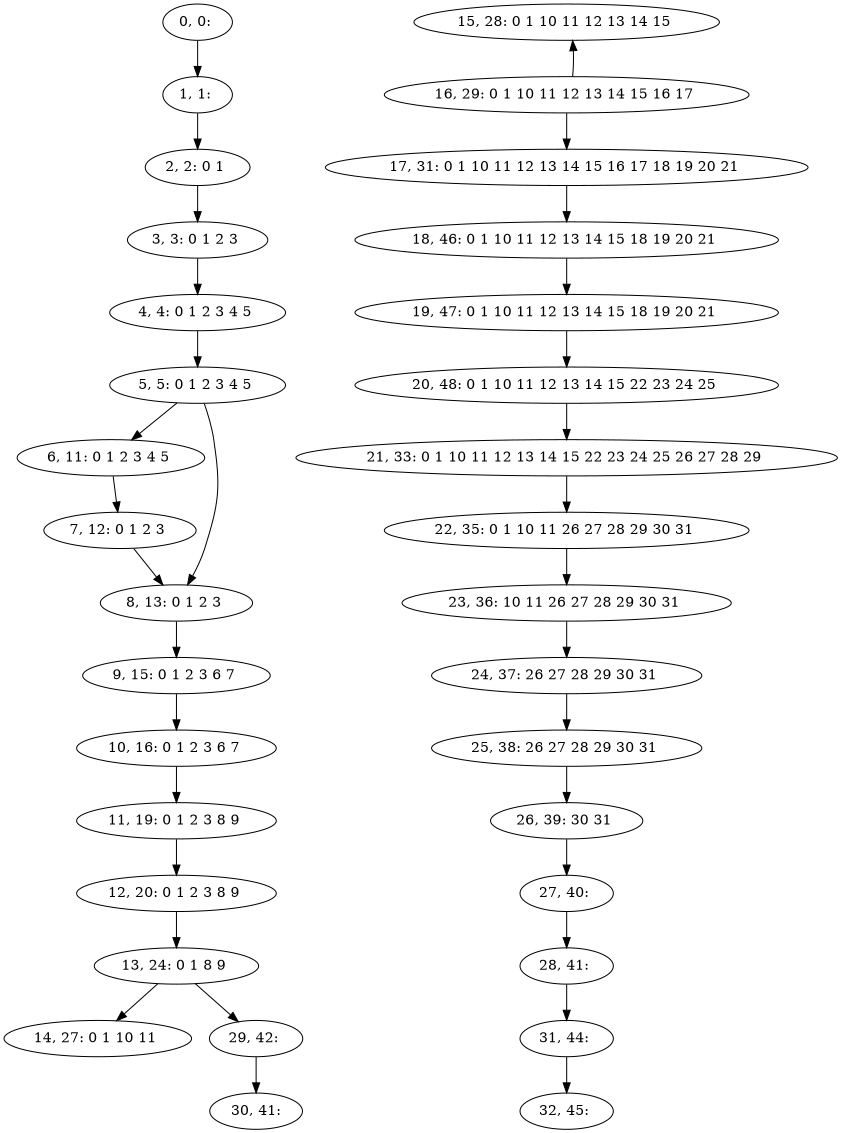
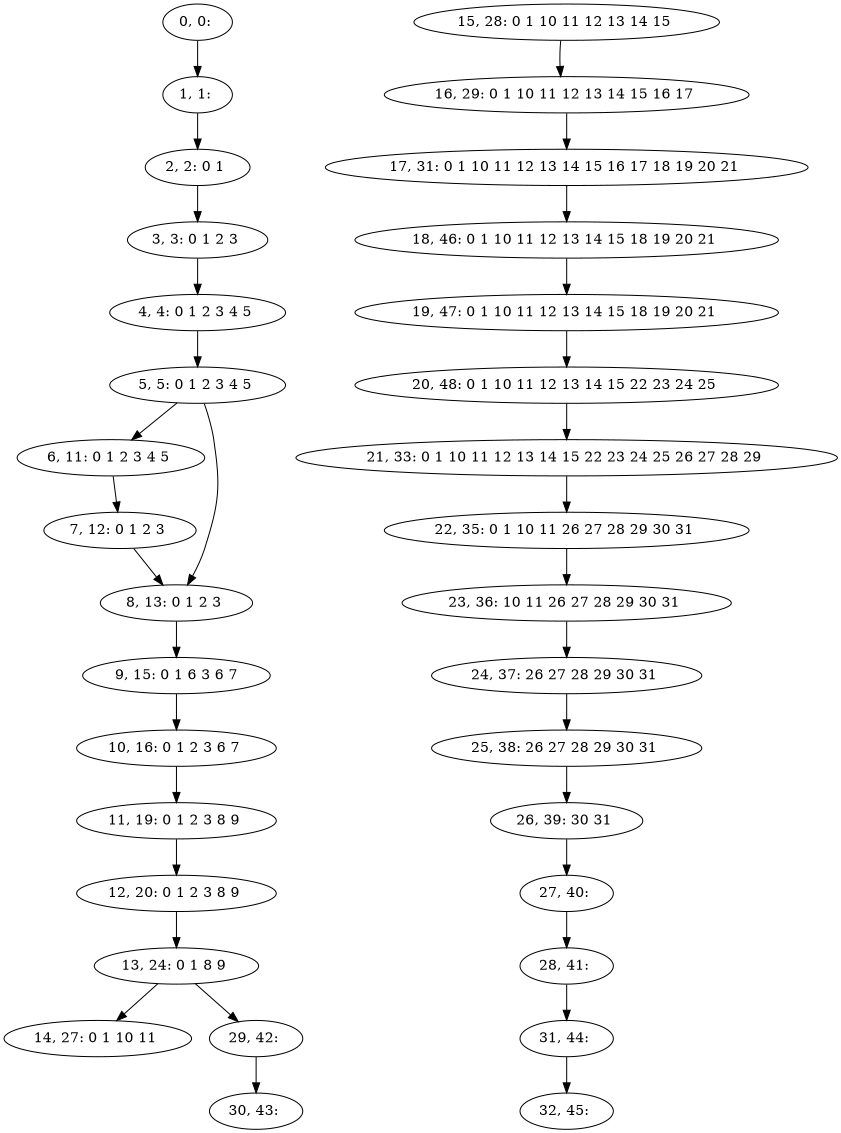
(573, 64) -> (560, 54)
(176, 676) -> (176, 676)
(256, 1111) -> (256, 1111)
